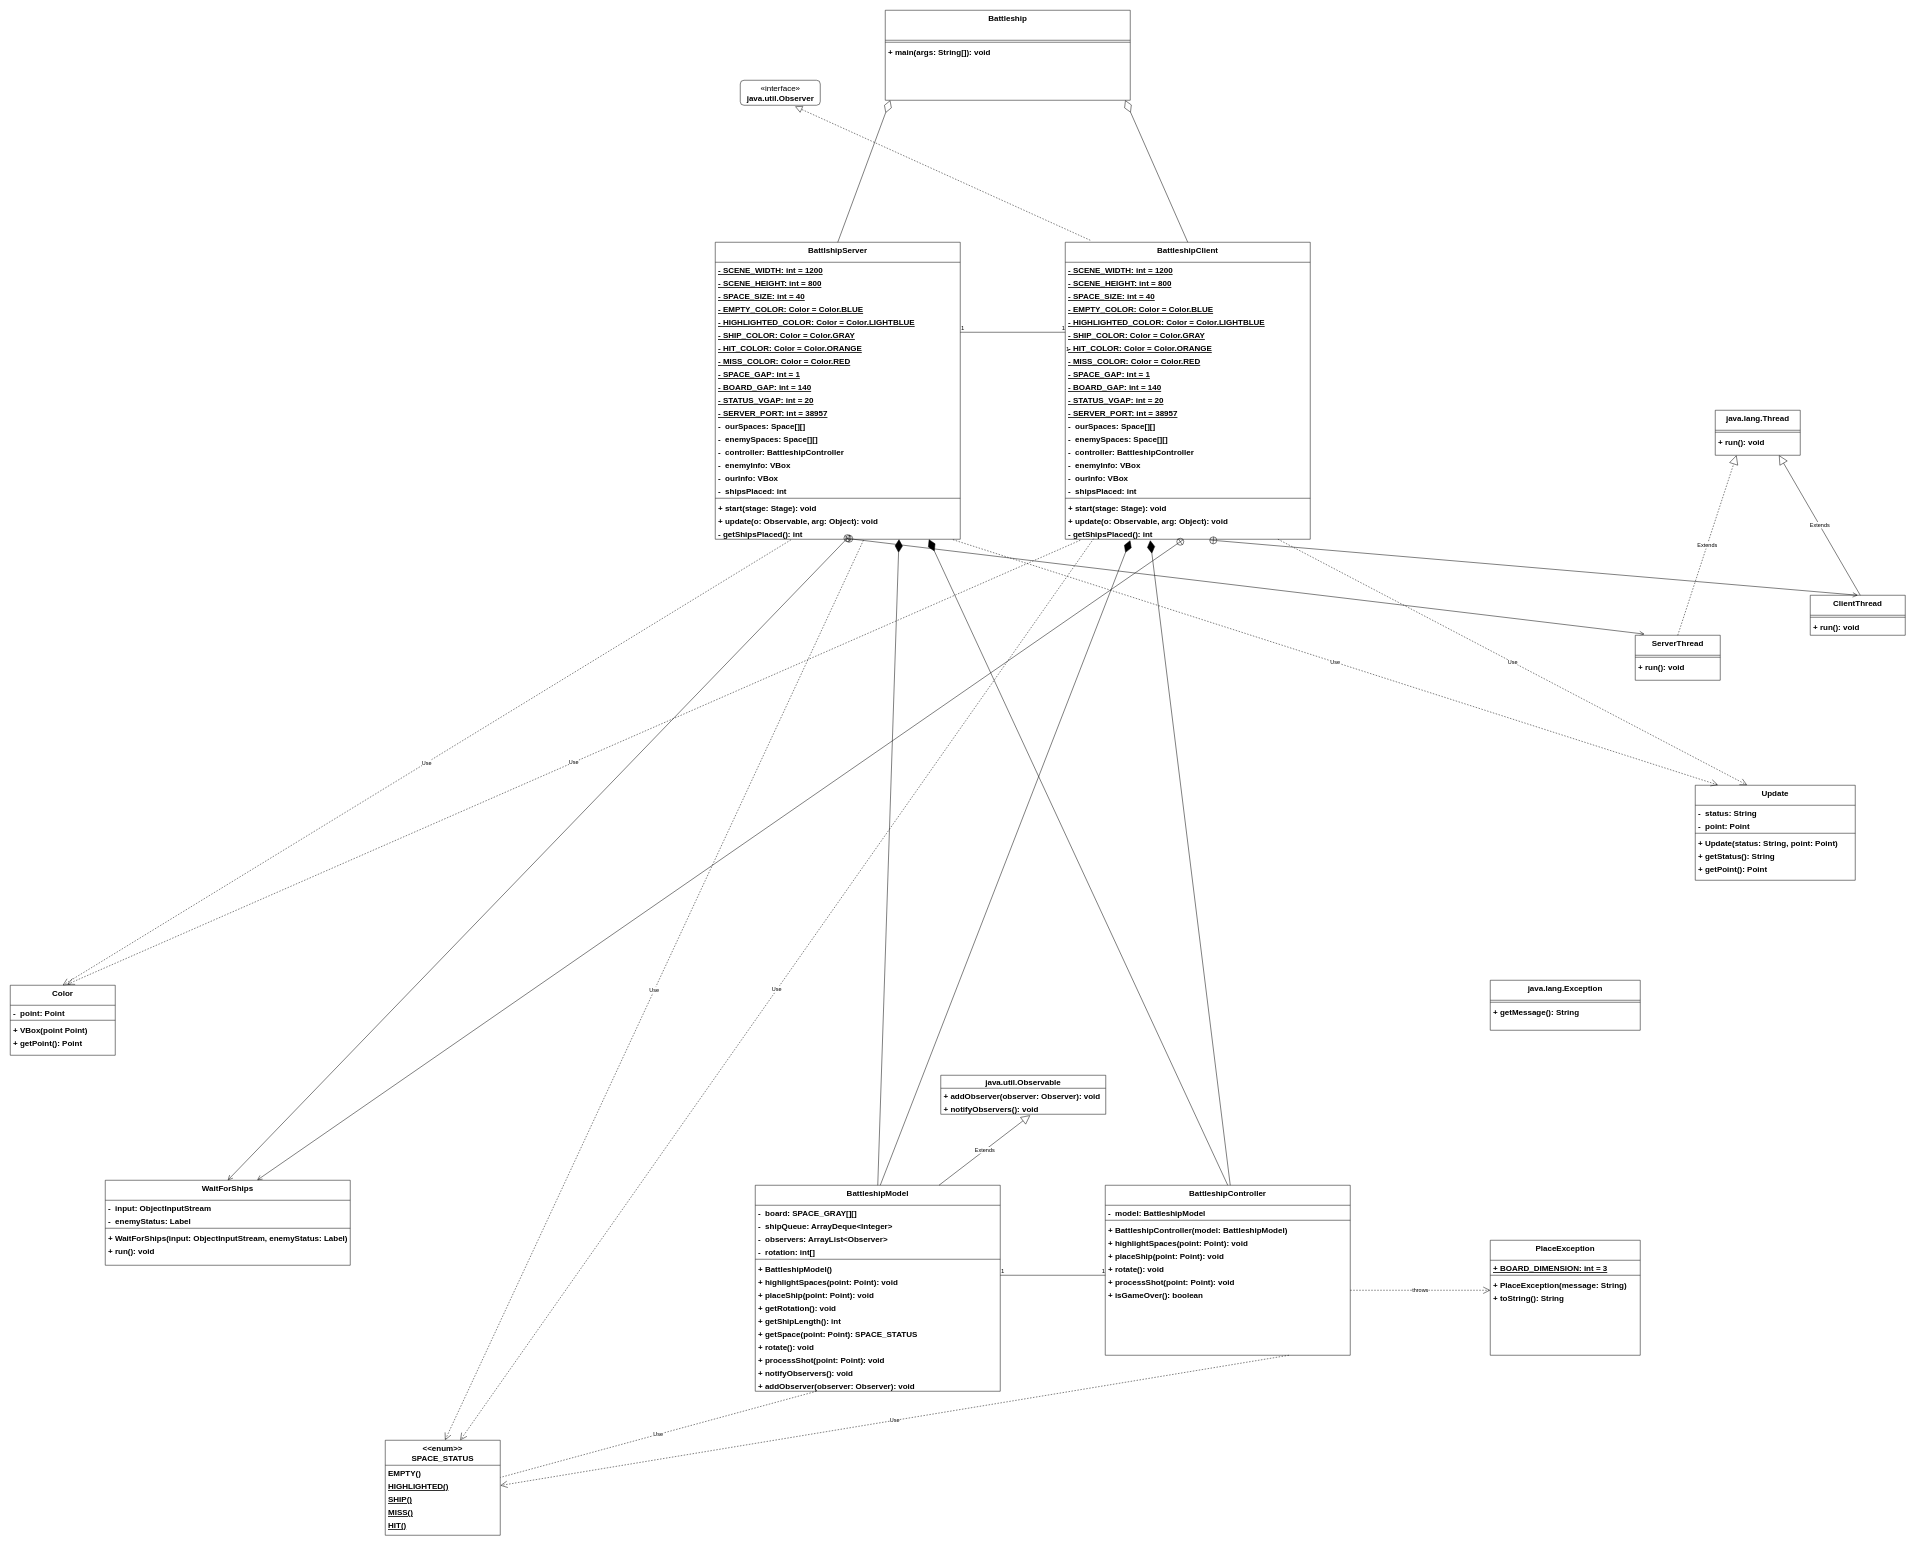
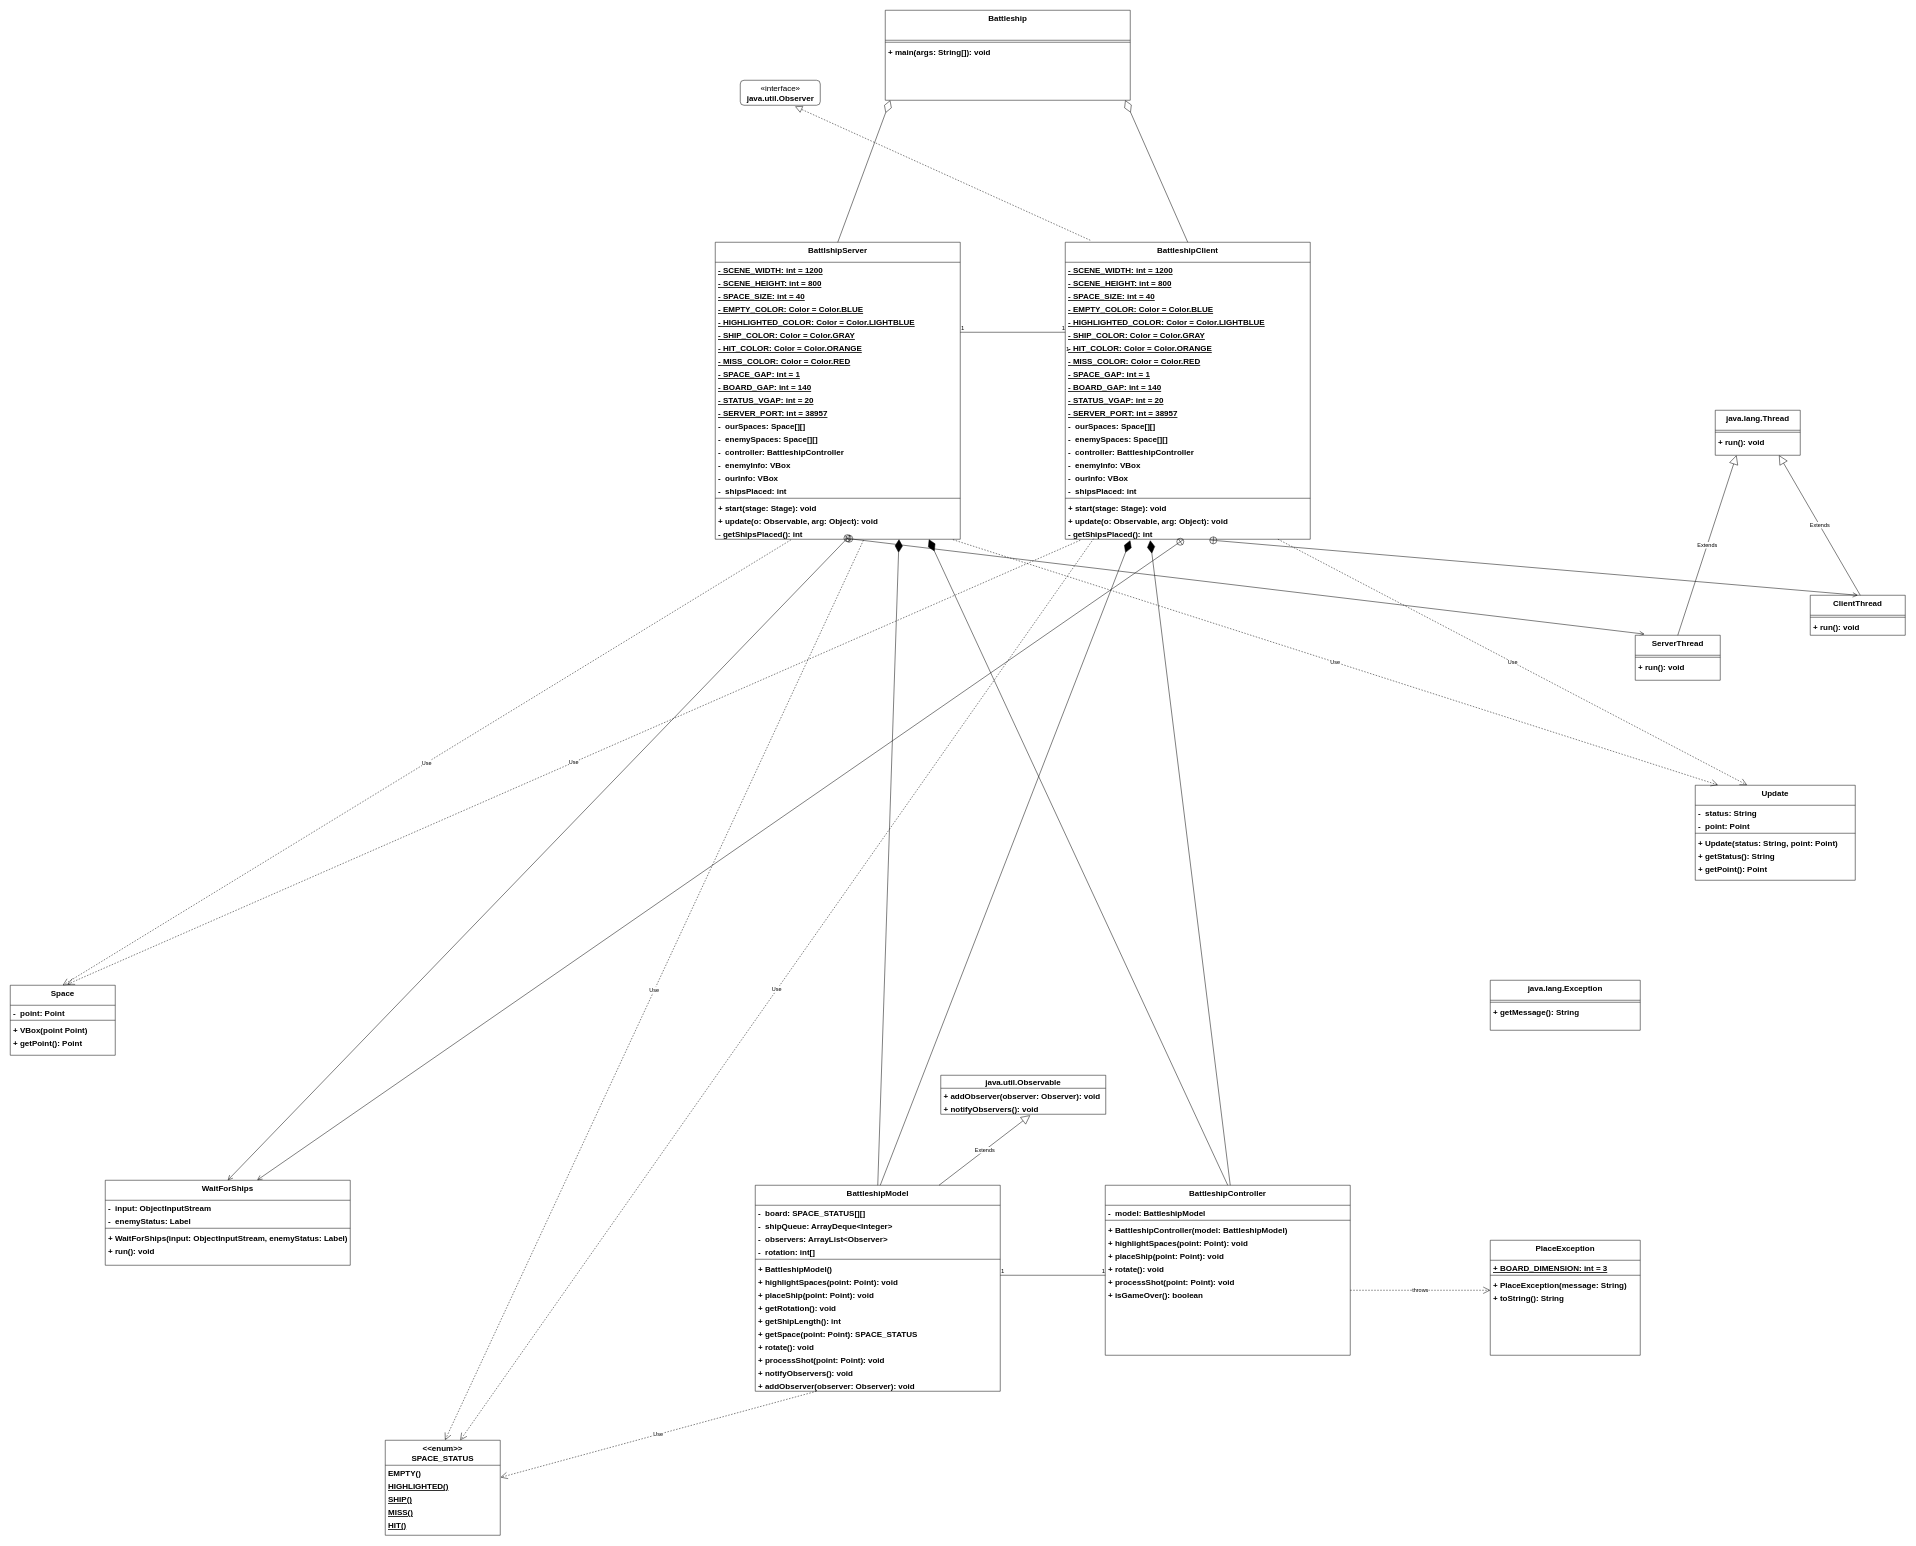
(1706, 550) -> (1706, 550)
(63, 993) -> (63, 993)
(809, 1213) -> (813, 1213)
(892, 1421) -> none
(505, 1476) -> (504, 1476)
